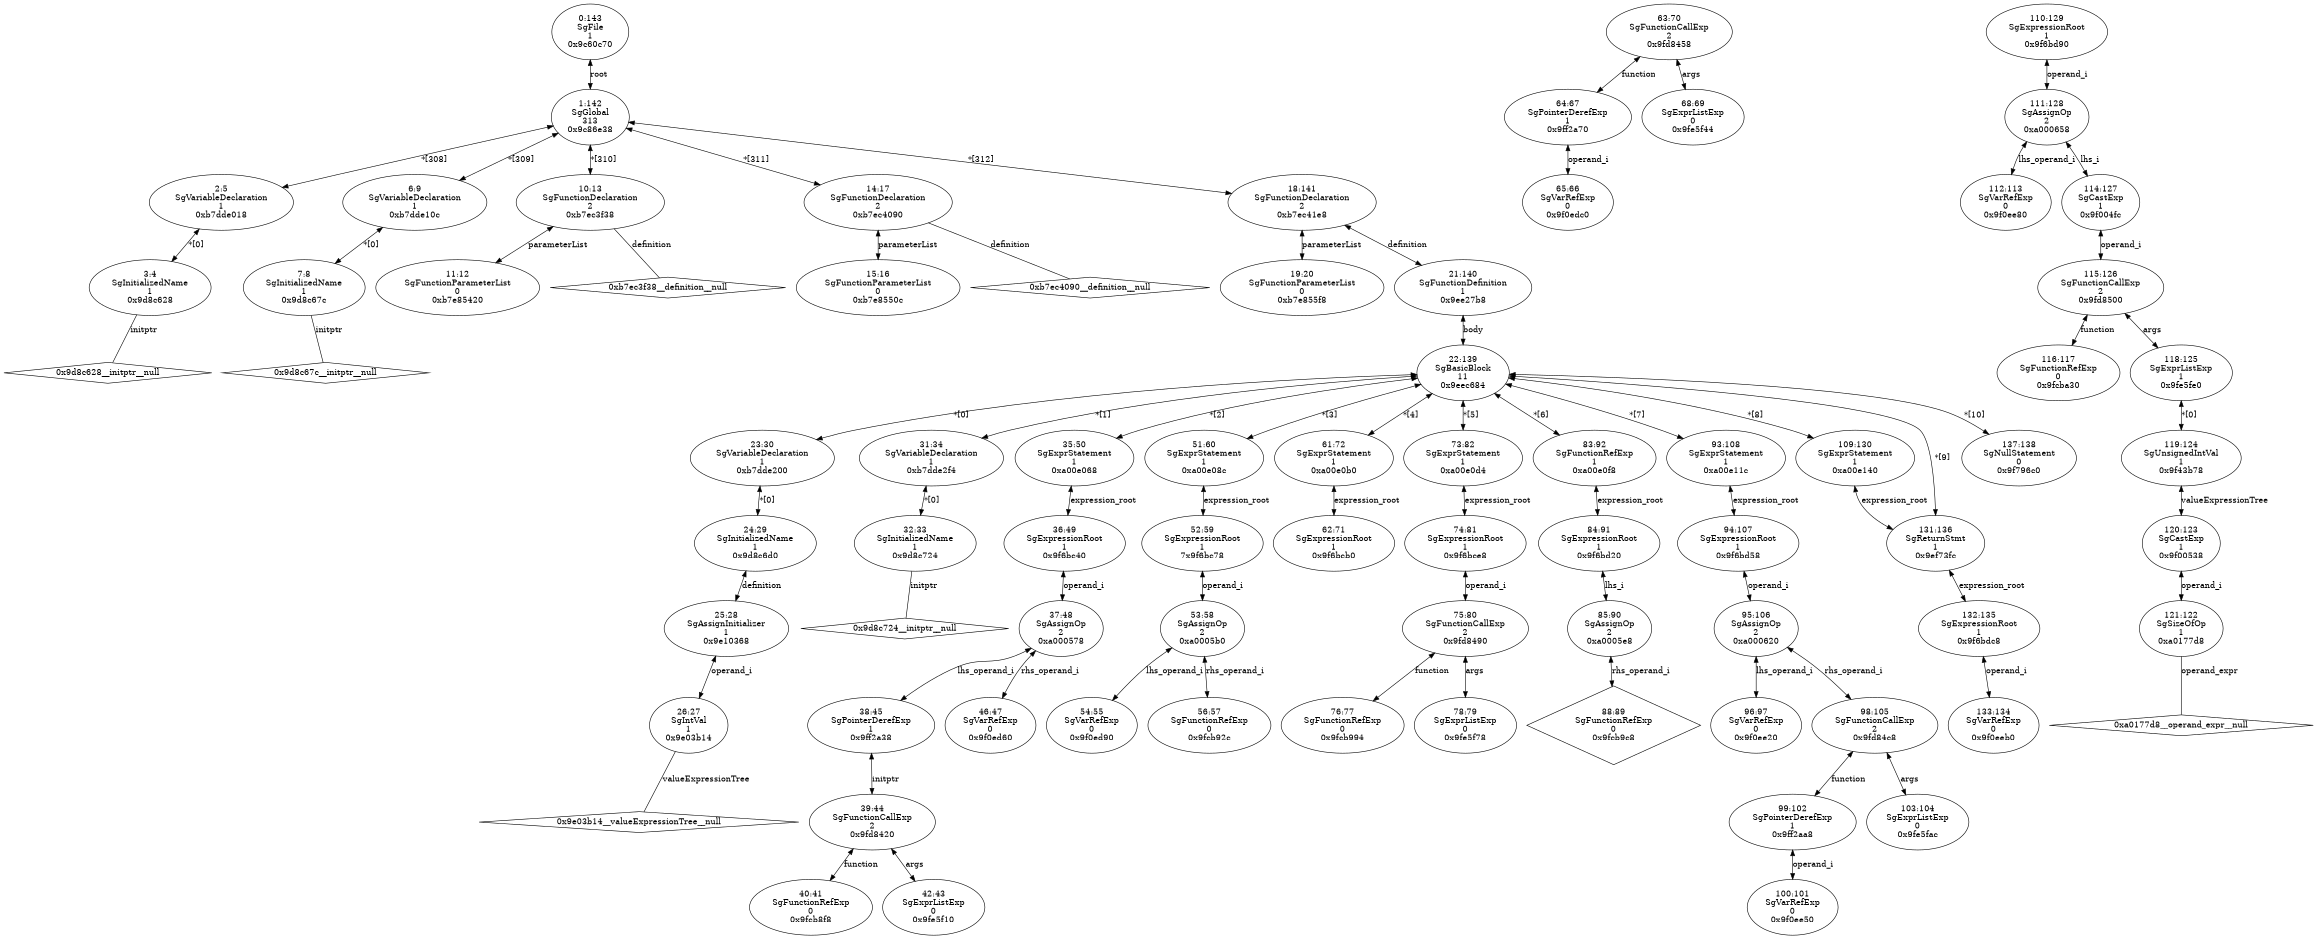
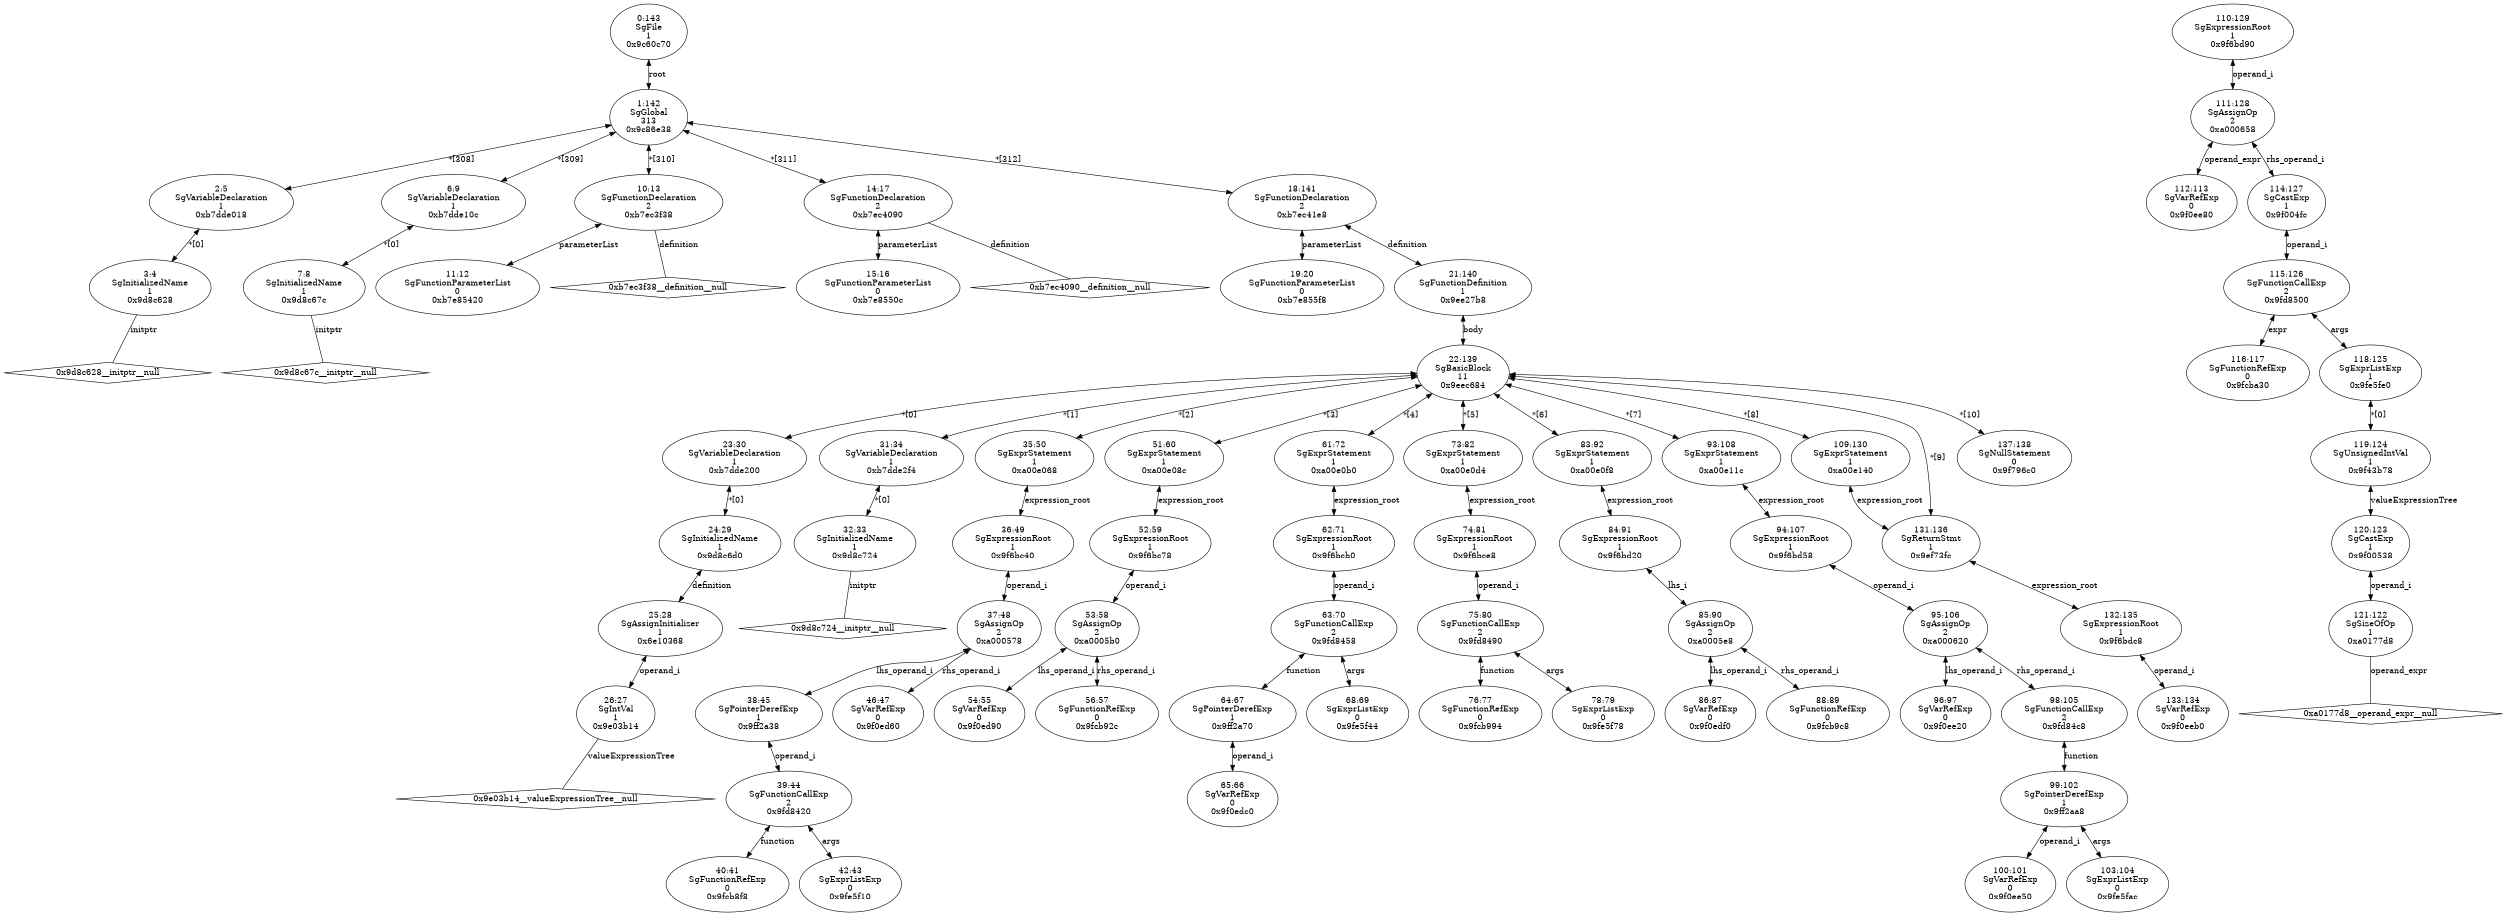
(2047, 160) -> (2233, 160)
(2090, 160) -> (2295, 160)
(2098, 330) -> (2278, 330)
(1595, 458) -> (1592, 458)
(1202, 543) -> (1150, 543)
none -> (1334, 586)
(726, 629) -> (660, 629)
none -> (1710, 714)
(1614, 725) -> (1828, 714)
(1896, 774) -> (2091, 842)
(886, 779) -> (795, 756)
